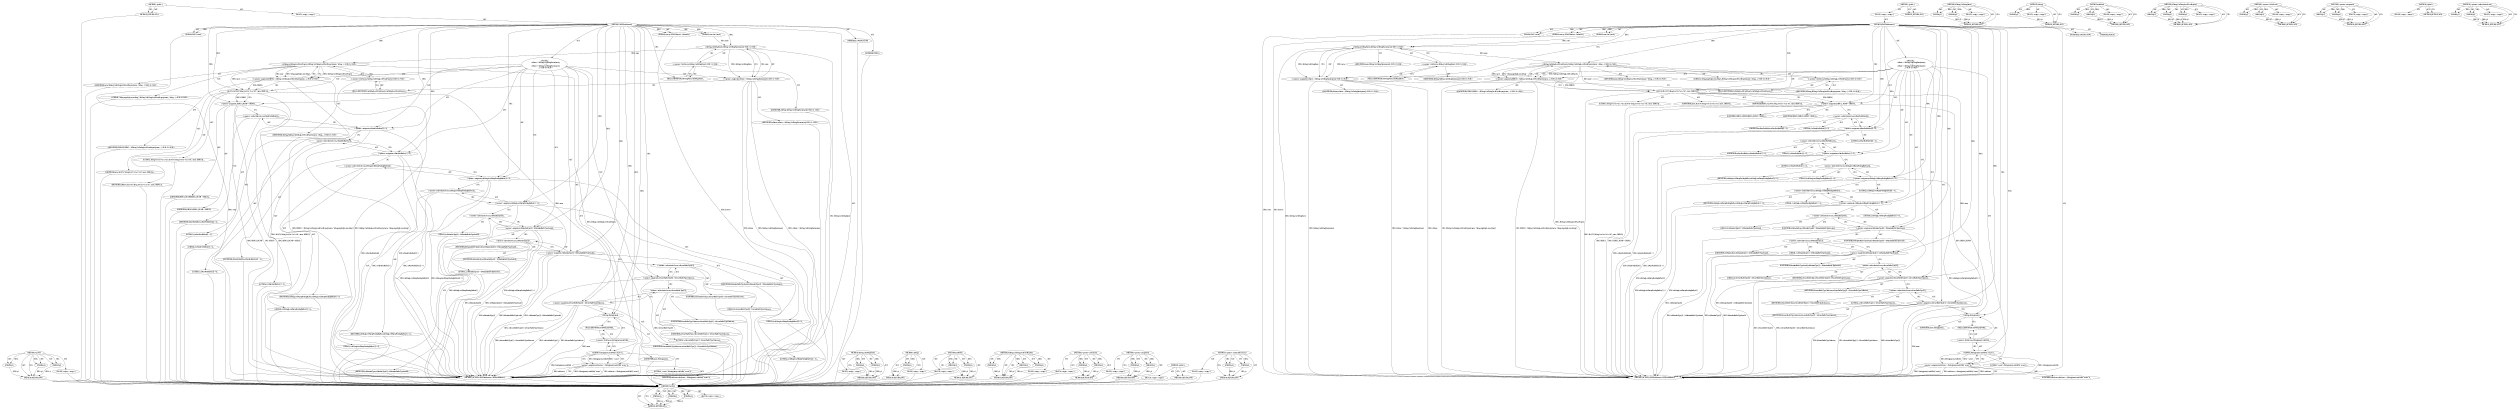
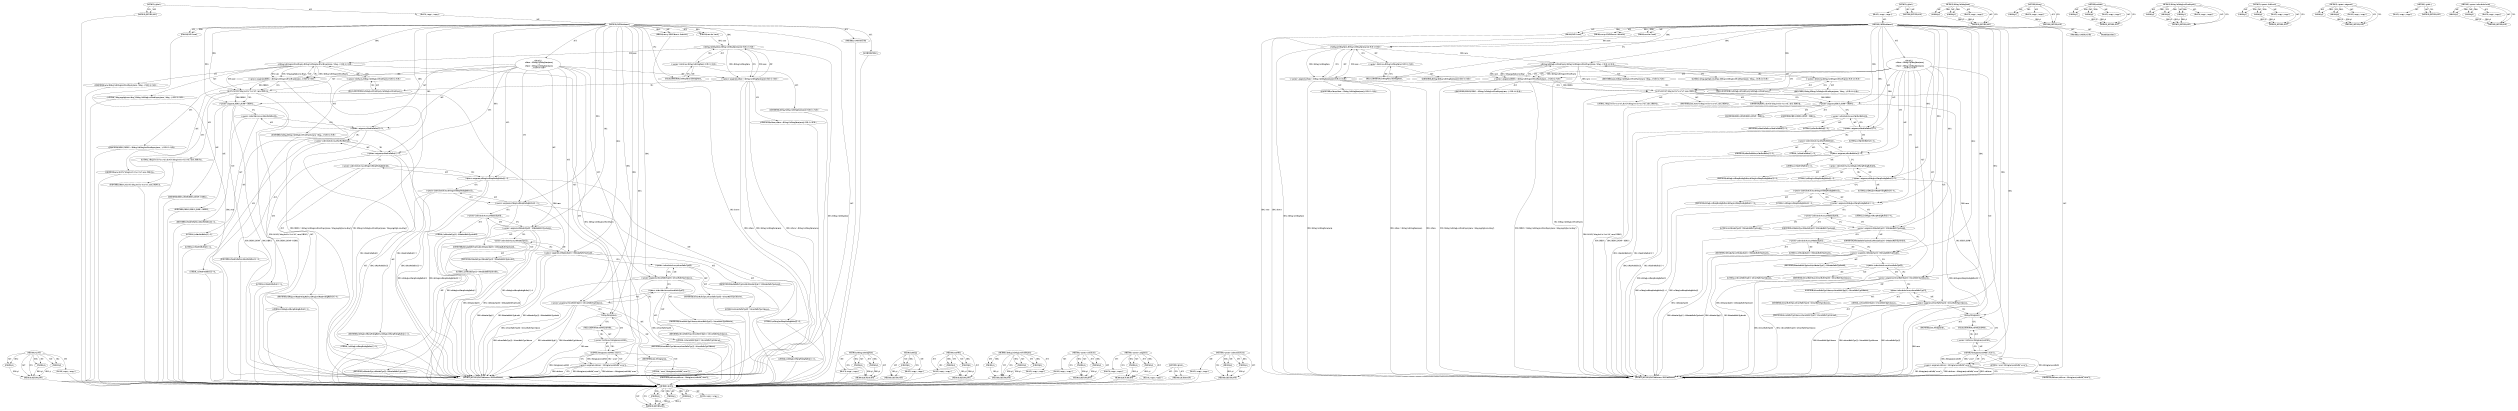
(1378, 64) -> none
